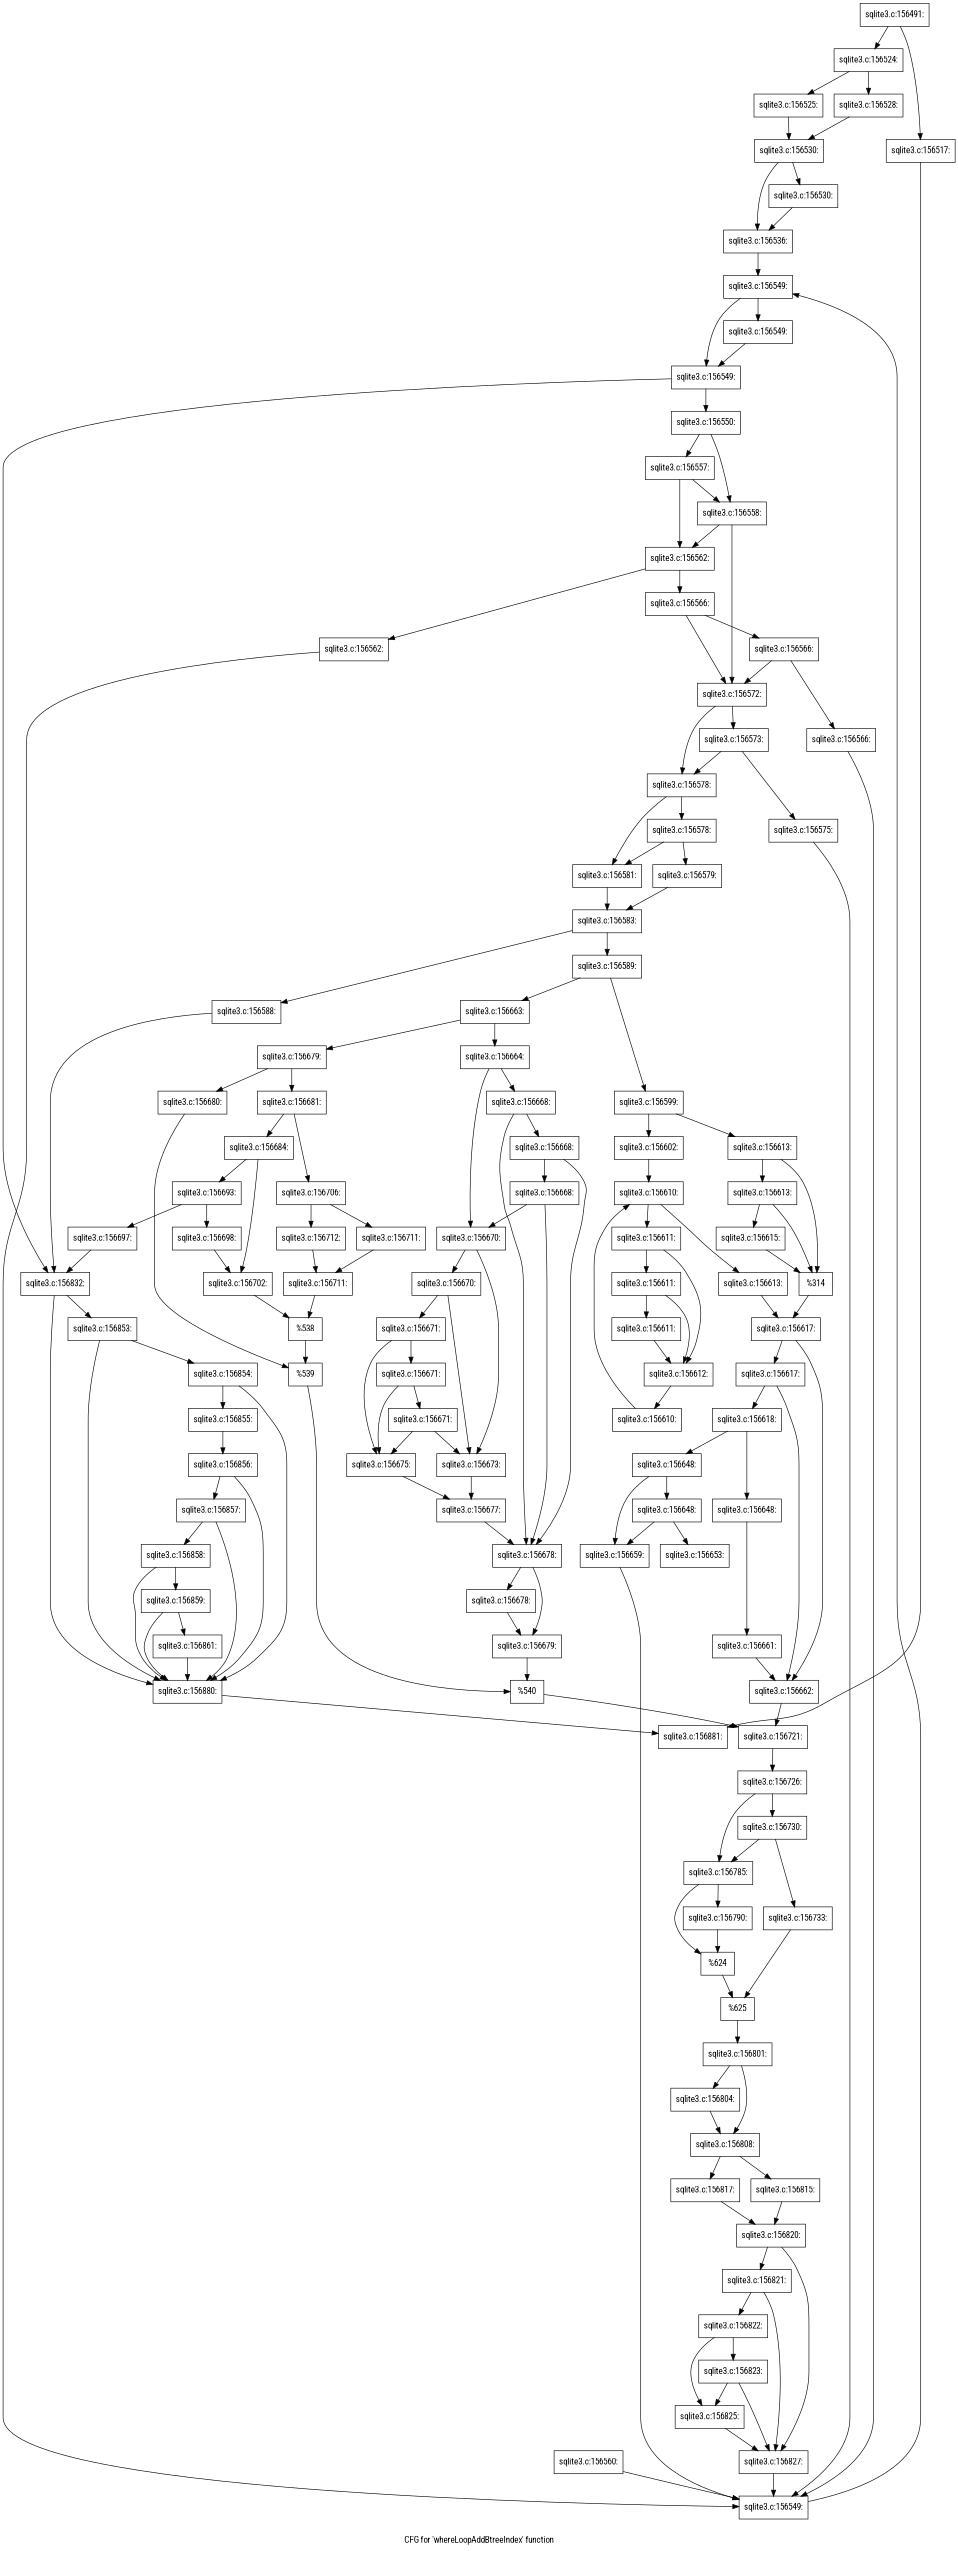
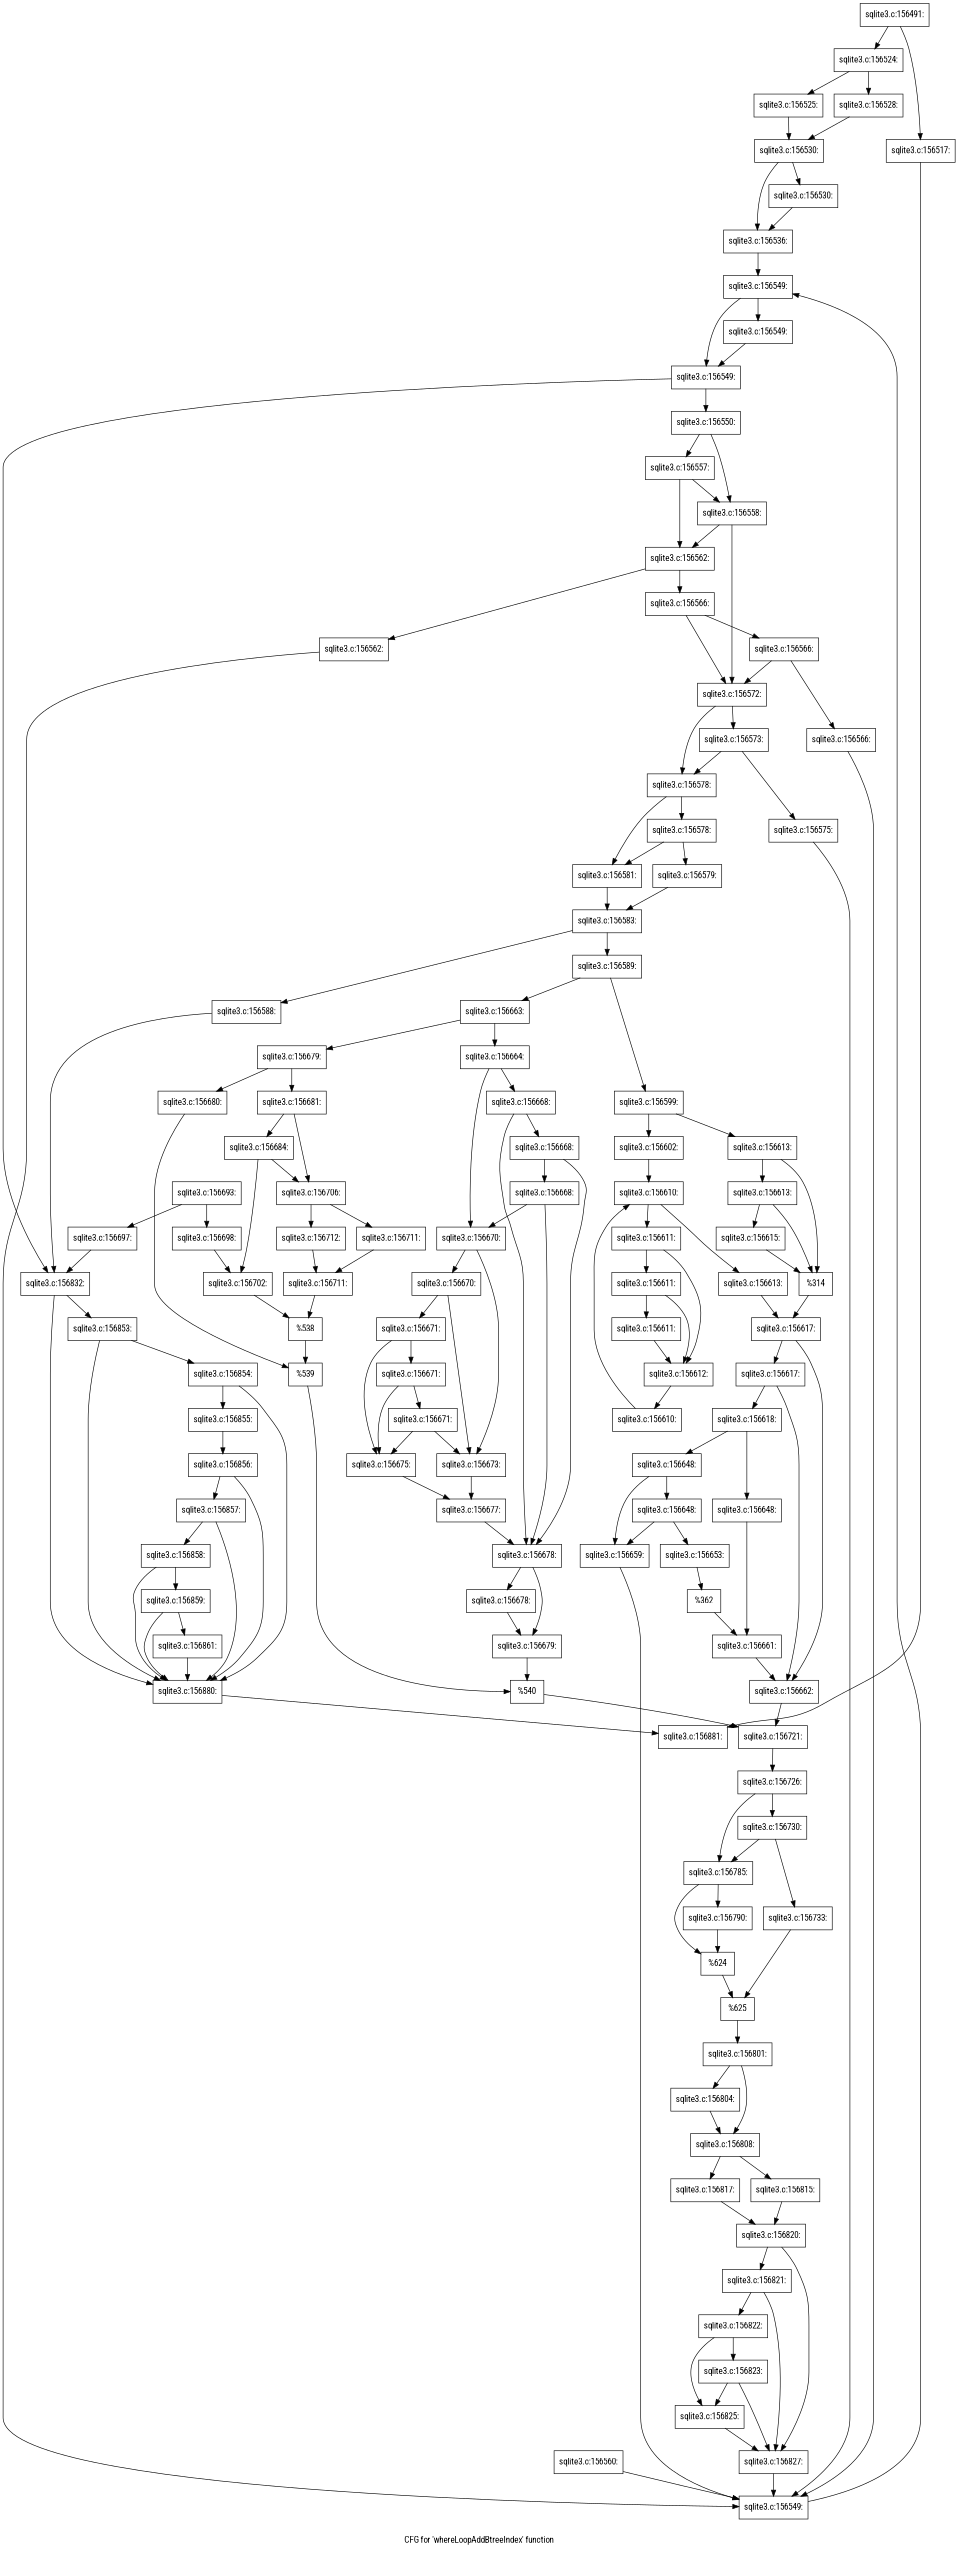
(235, 1169) -> (283, 1169)
none -> (704, 1601)
